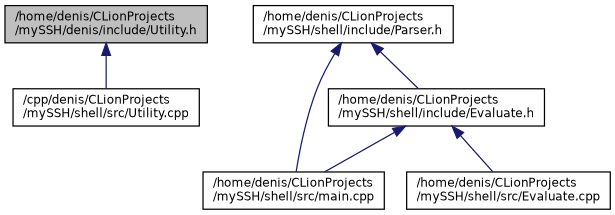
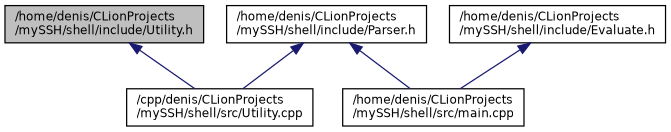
(106, 24) -> (104, 24)
(399, 70) -> (268, 70)
(508, 191) -> none
